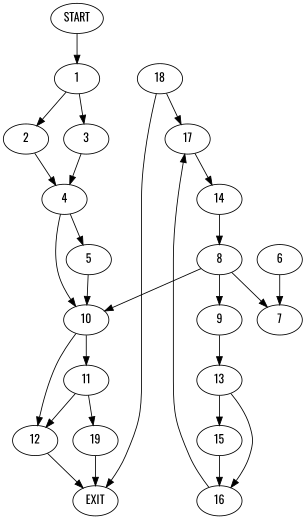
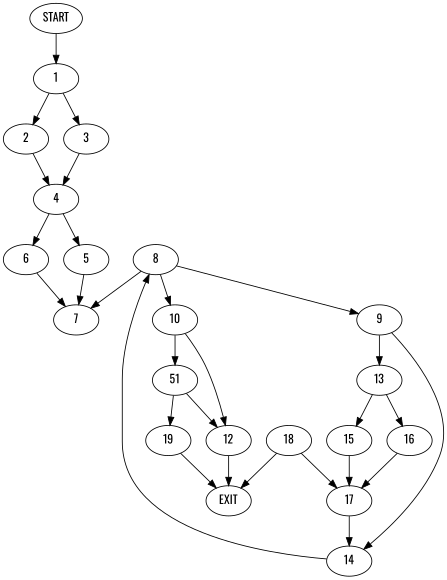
(56, 258) -> (43, 226)
(88, 286) -> (82, 285)
(86, 380) -> (175, 380)
none -> (442, 443)
(219, 467) -> (349, 467)
